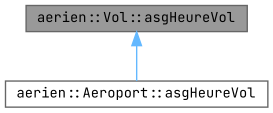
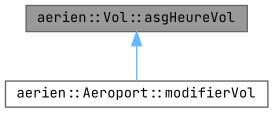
(137, 94) -> (137, 94)
